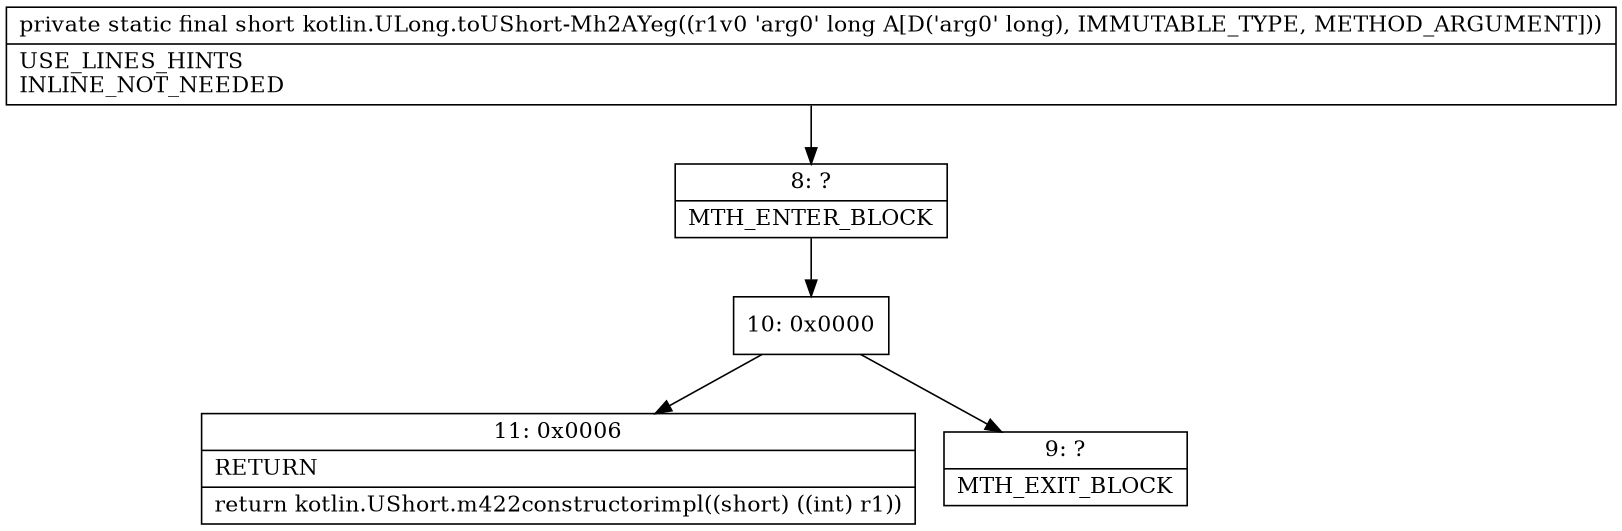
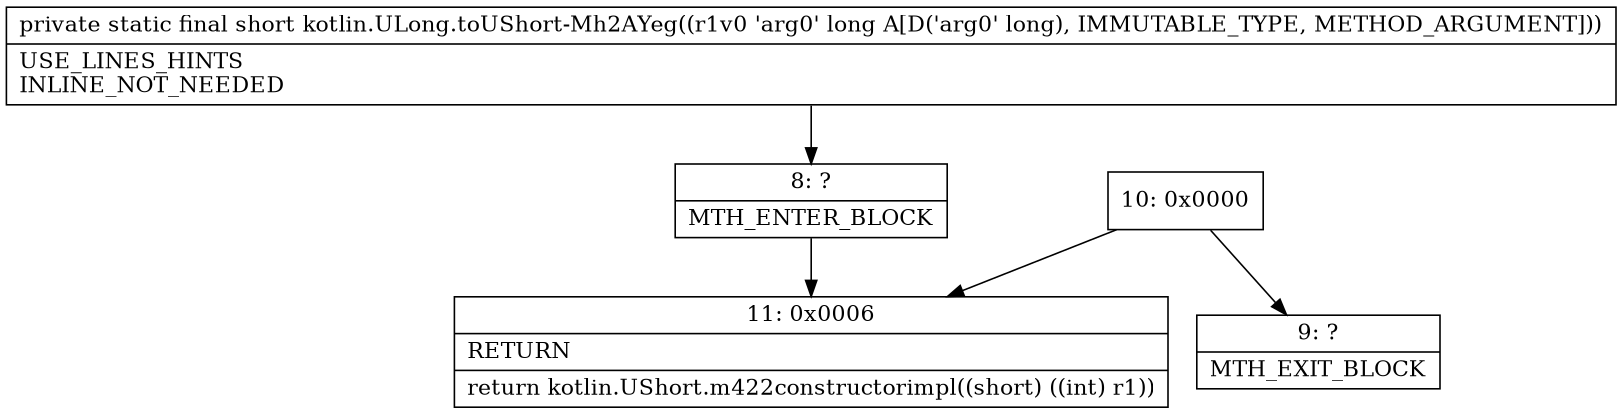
(811, 259) -> (811, 259)
